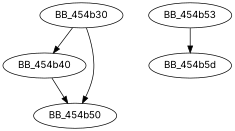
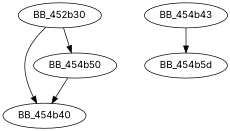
(81, 15) -> (60, 15)
(190, 15) -> (186, 15)
(58, 88) -> (62, 88)
